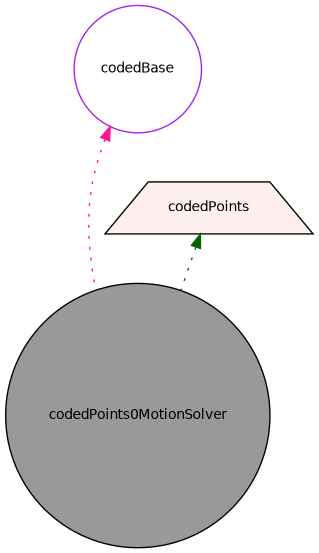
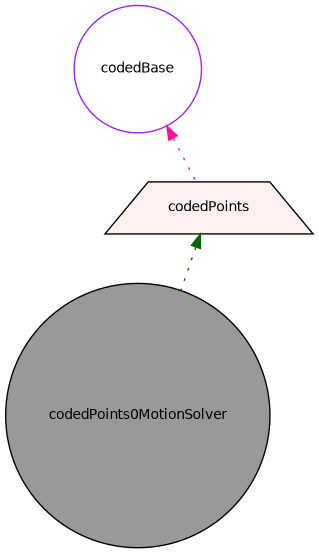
(89, 214) -> (185, 160)
